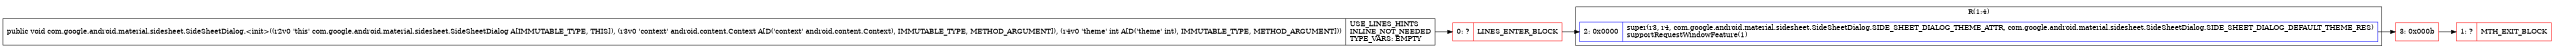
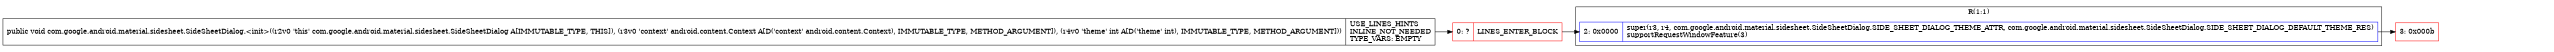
(1979, 13) -> (1979, 13)
(2504, 32) -> none
(1687, 35) -> (1687, 35)
